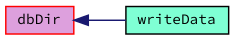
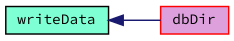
(107, 20) -> (142, 20)
